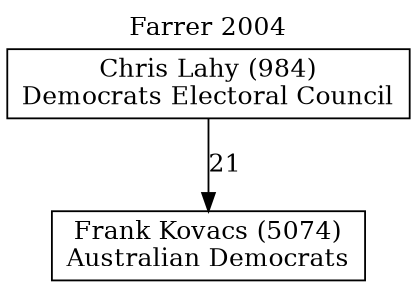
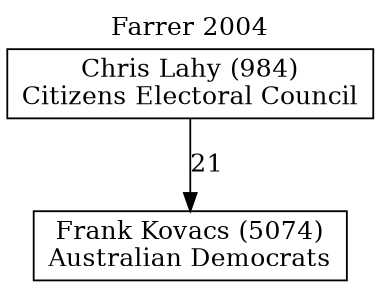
(208, 84) -> (190, 84)
